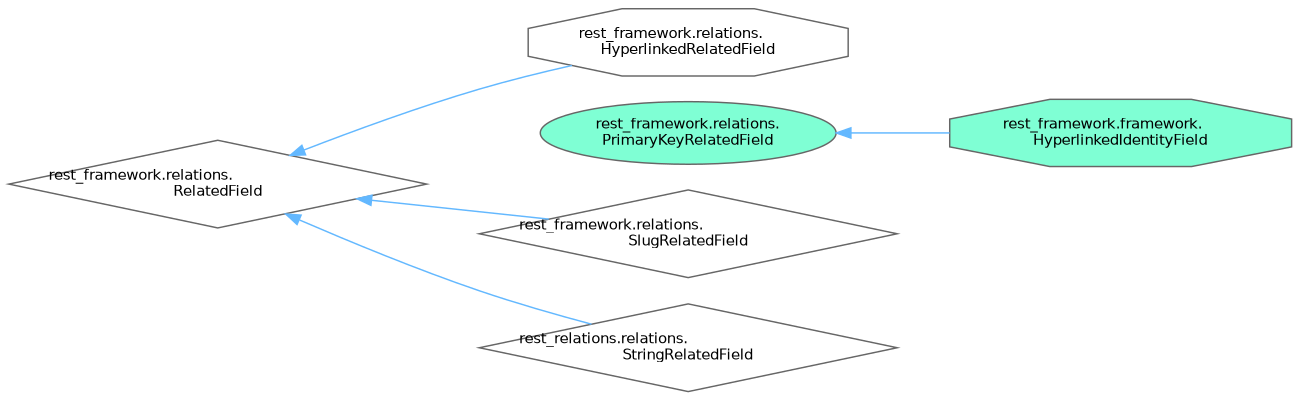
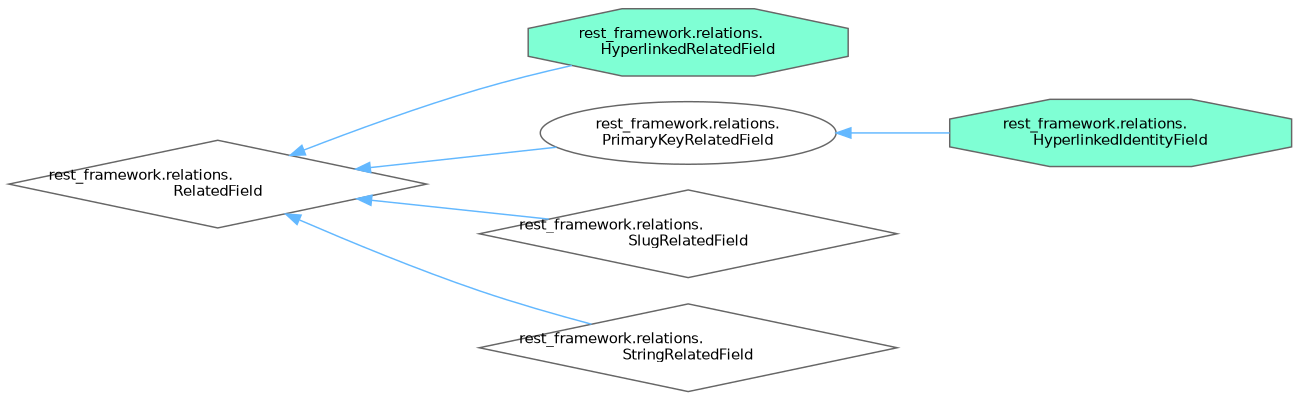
(688, 42) -> (688, 42)
(688, 133) -> (688, 133)
(1121, 133) -> (1121, 133)
none -> (463, 157)
(688, 348) -> (688, 348)
